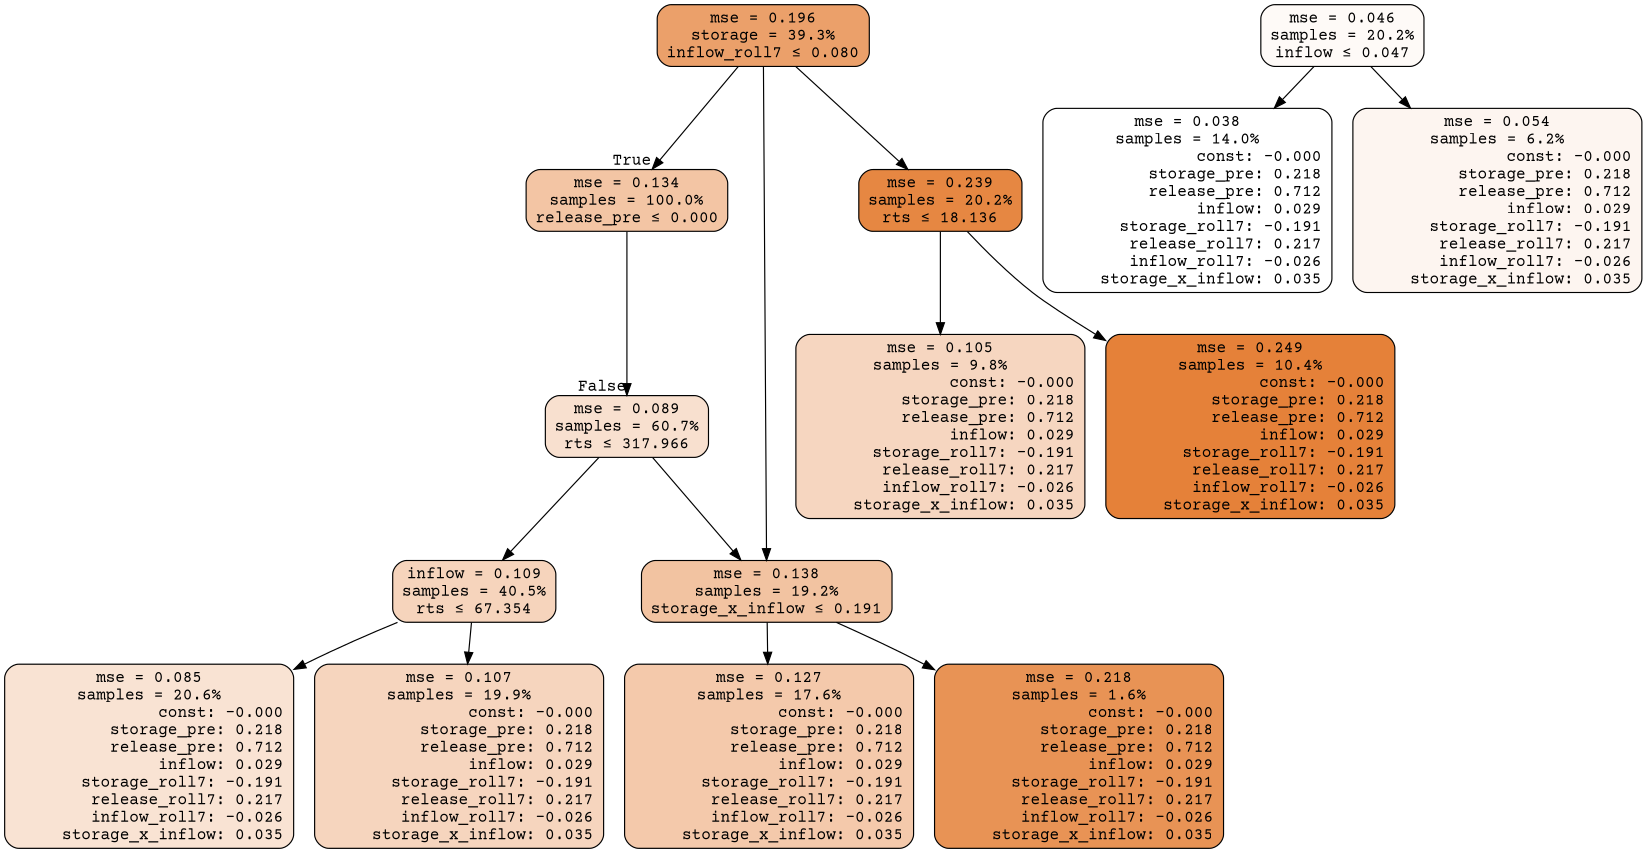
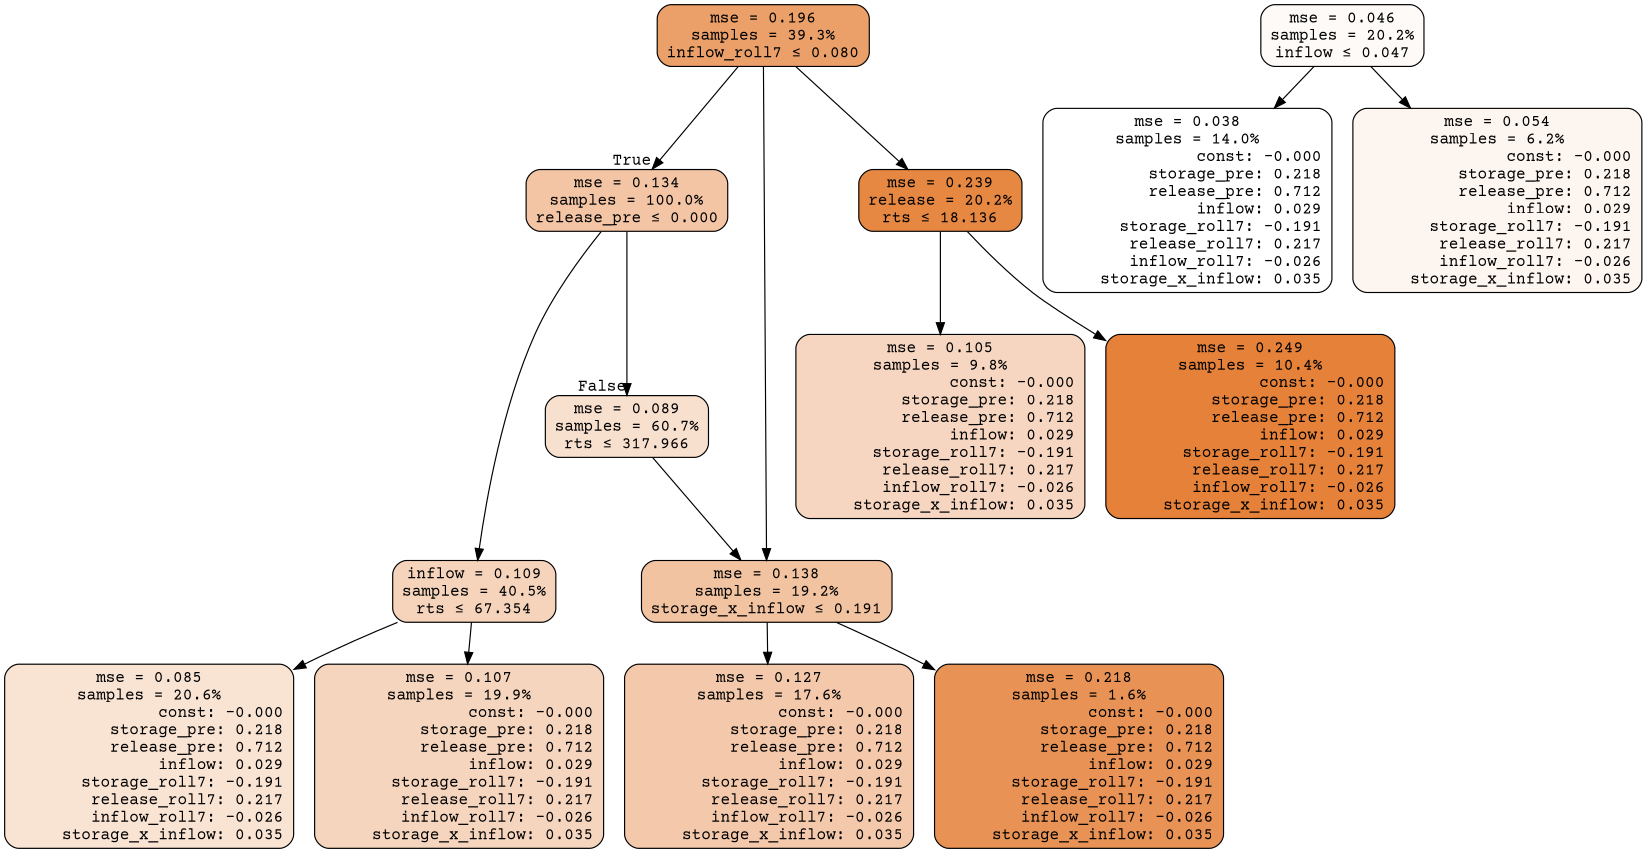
(763, 36) -> (763, 36)
(940, 200) -> (940, 200)
(555, 504) -> (517, 381)
